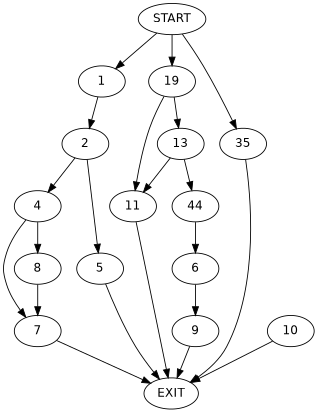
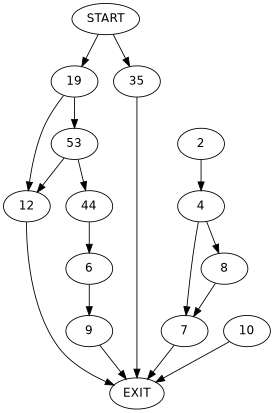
(102, 81) -> none
(181, 144) -> (75, 144)
(133, 206) -> (27, 206)
(100, 269) -> none
